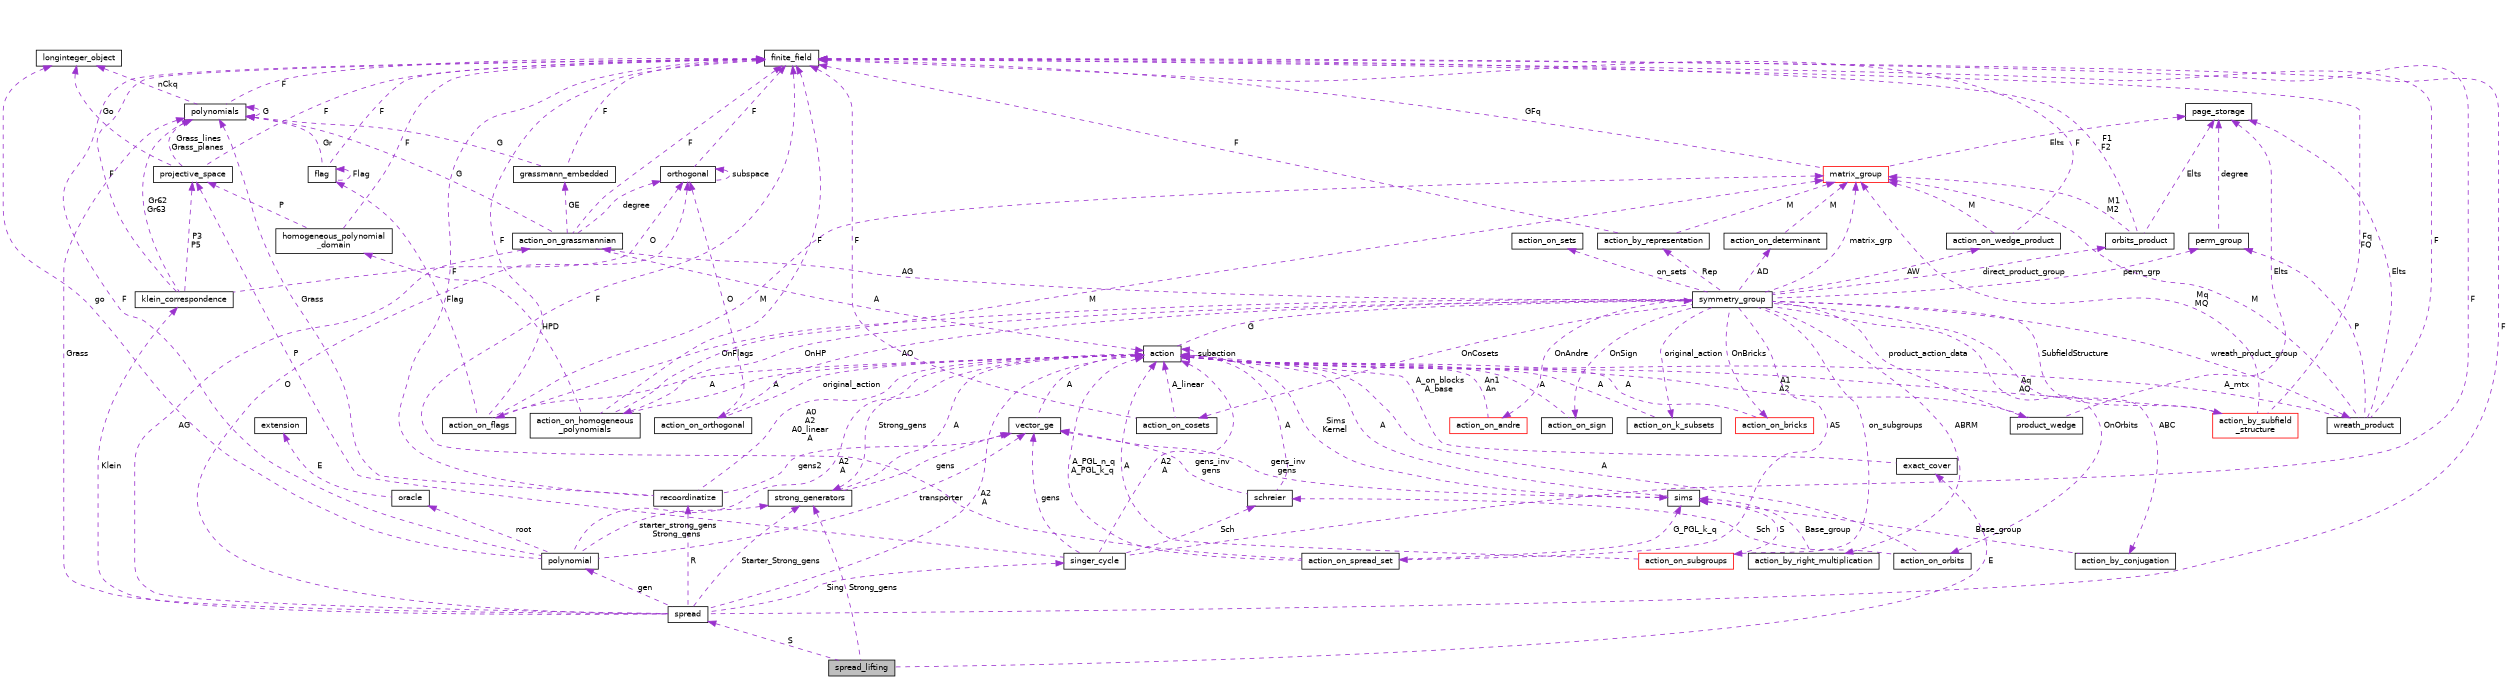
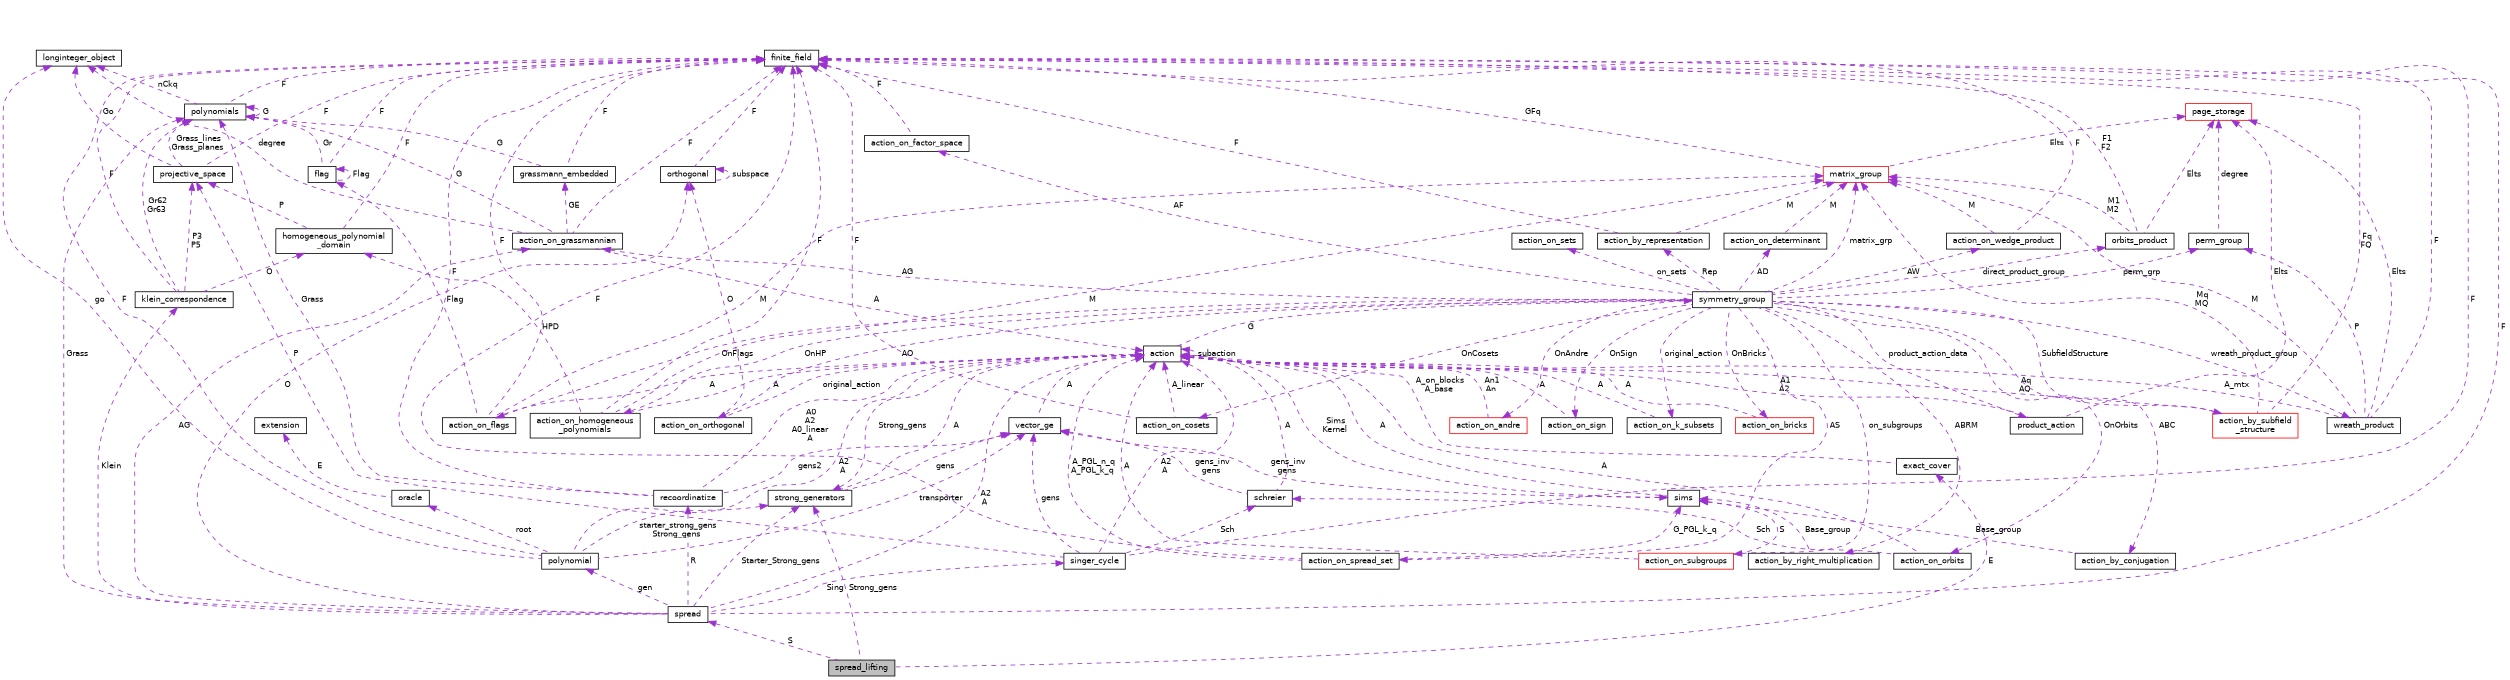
(2219, 112) -> (2219, 112)
none -> (917, 143)
(612, 203) -> (299, 181)
(472, 267) -> (252, 273)
(2046, 426) -> (2046, 426)
